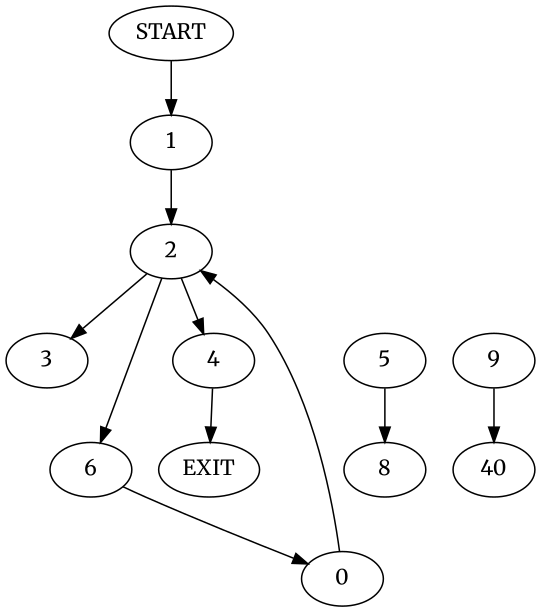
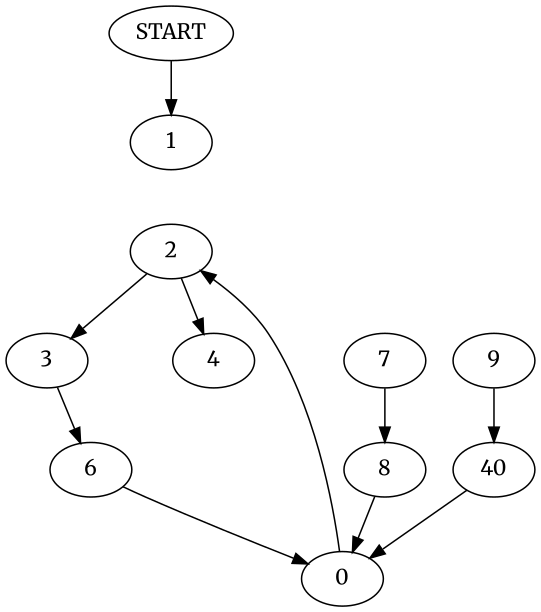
(171, 190) -> none
(134, 353) -> (66, 408)
(385, 361) -> (385, 361)
(209, 470) -> none
none -> (367, 517)
none -> (425, 520)
